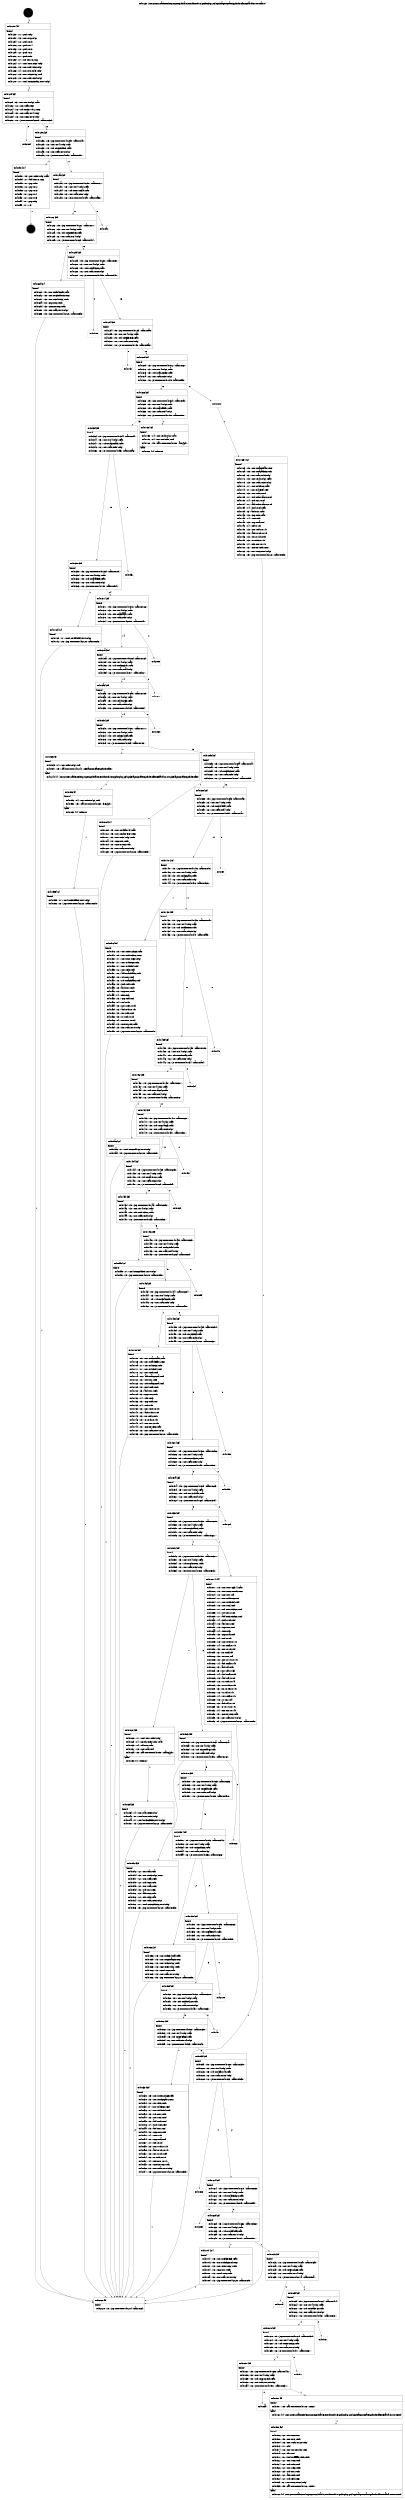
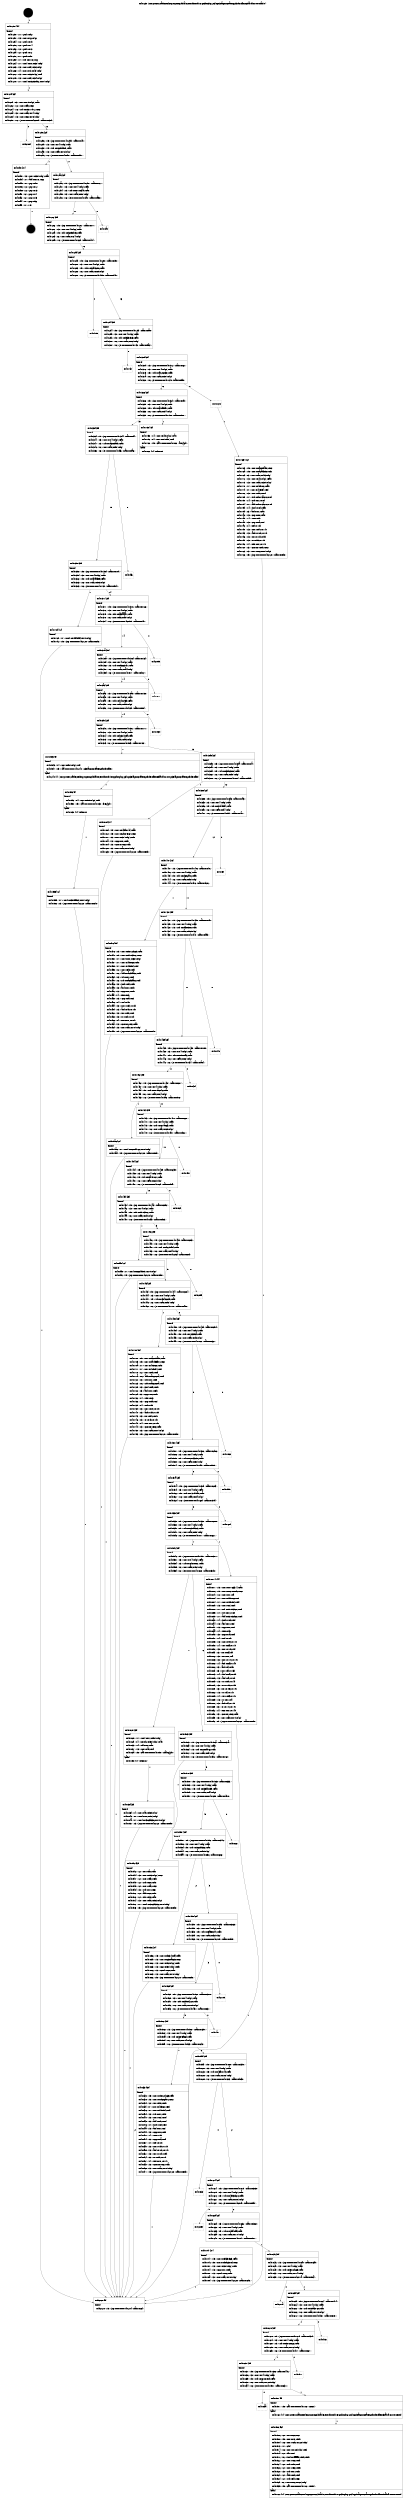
(58, 299) -> none
(144, 351) -> none
(236, 1799) -> (222, 1819)
(230, 2244) -> none
